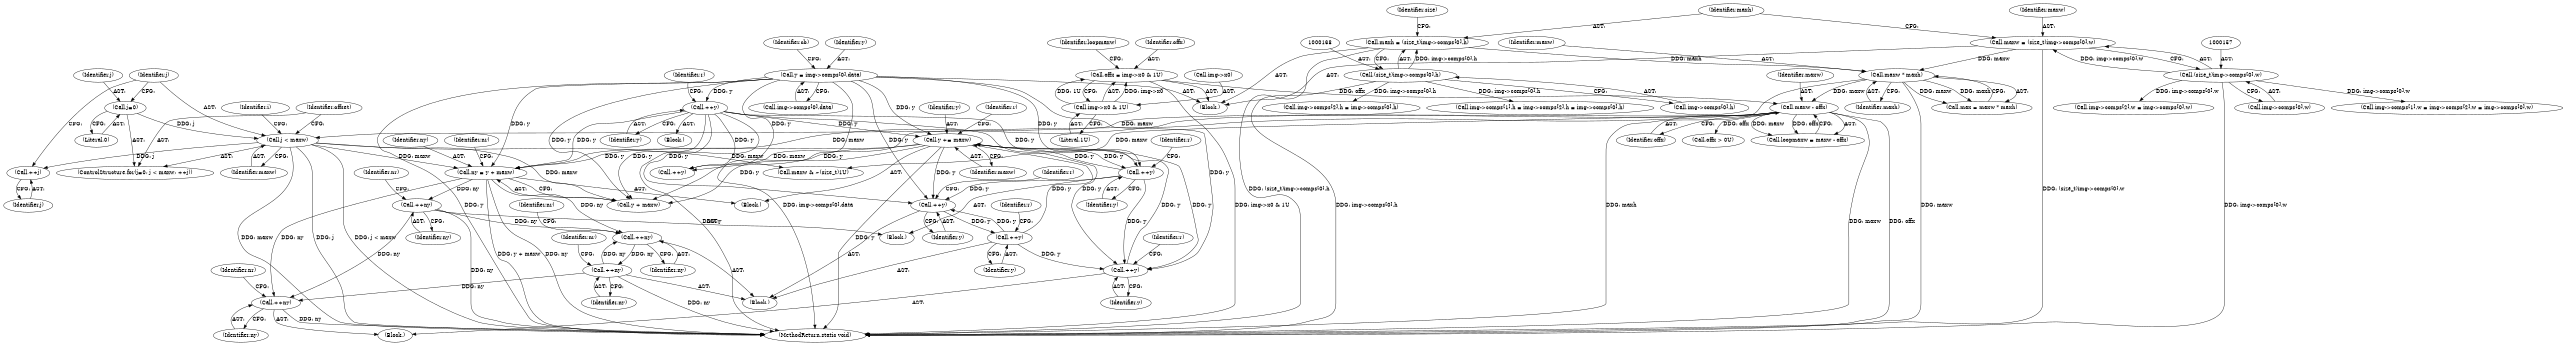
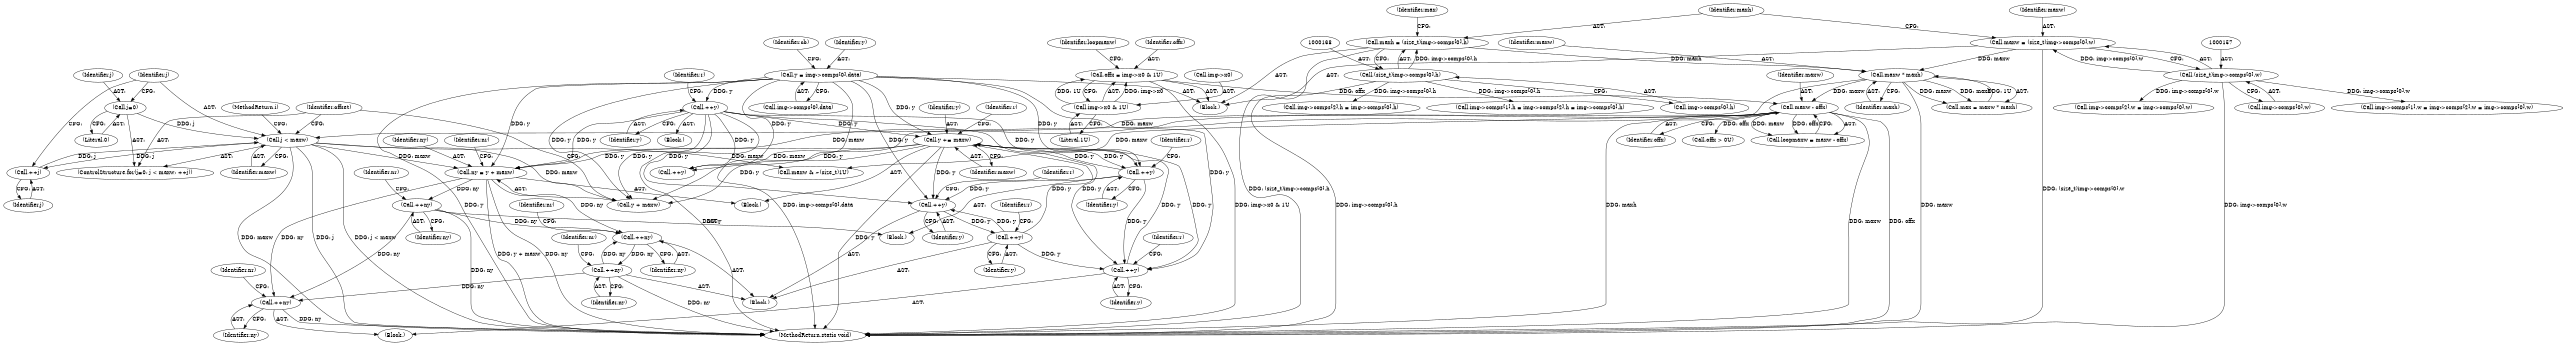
(1417, 10) -> (1417, 10)
(2000, 92) -> (2000, 92)
(255, 108) -> (255, 108)
none -> (140, 150)
(540, 192) -> (490, 130)
